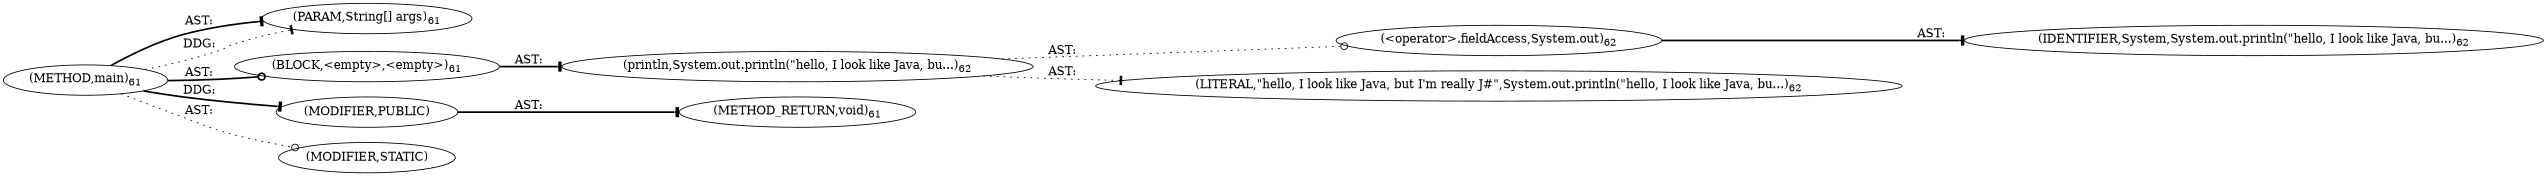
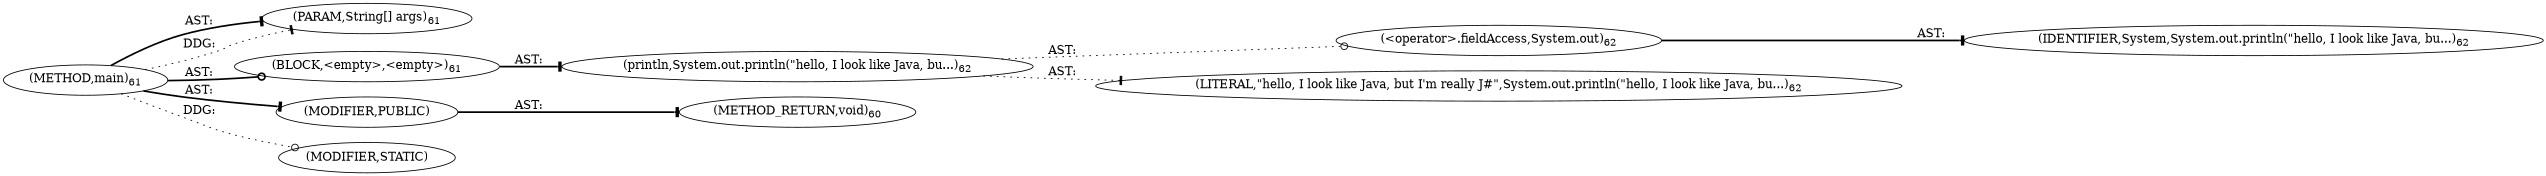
(201, 91) -> (201, 91)
(201, 111) -> (201, 111)
(875, 111) -> (875, 111)
